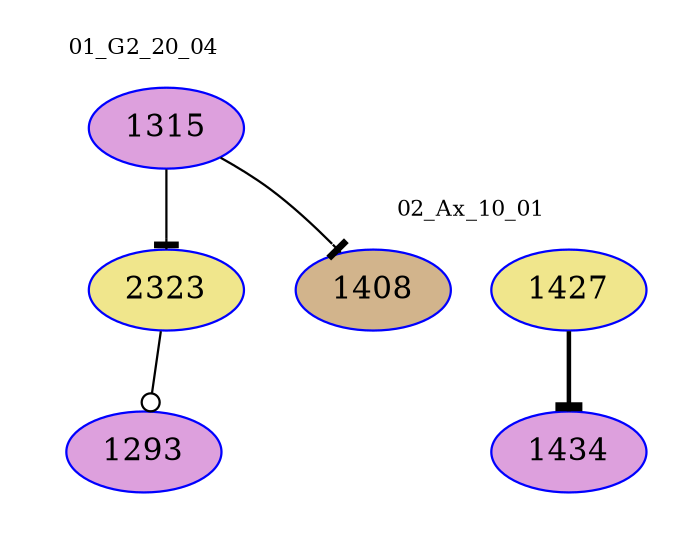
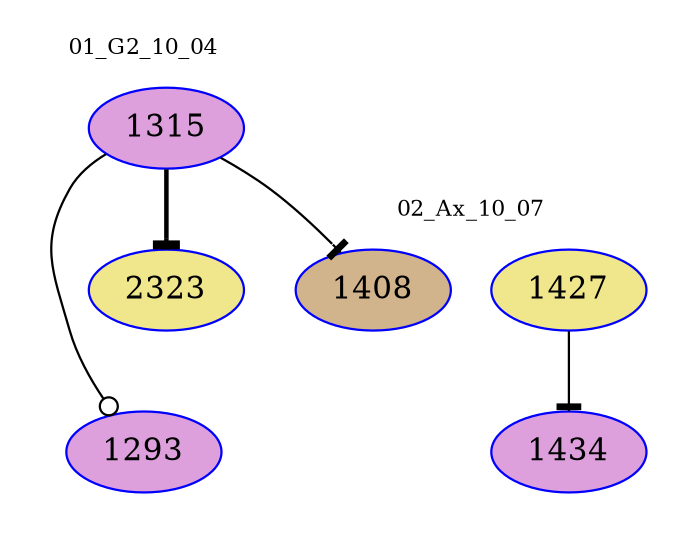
(144, 48) -> (144, 48)
(166, 204) -> (166, 204)
(471, 210) -> (471, 210)
(156, 362) -> (54, 272)
(569, 366) -> (569, 366)
